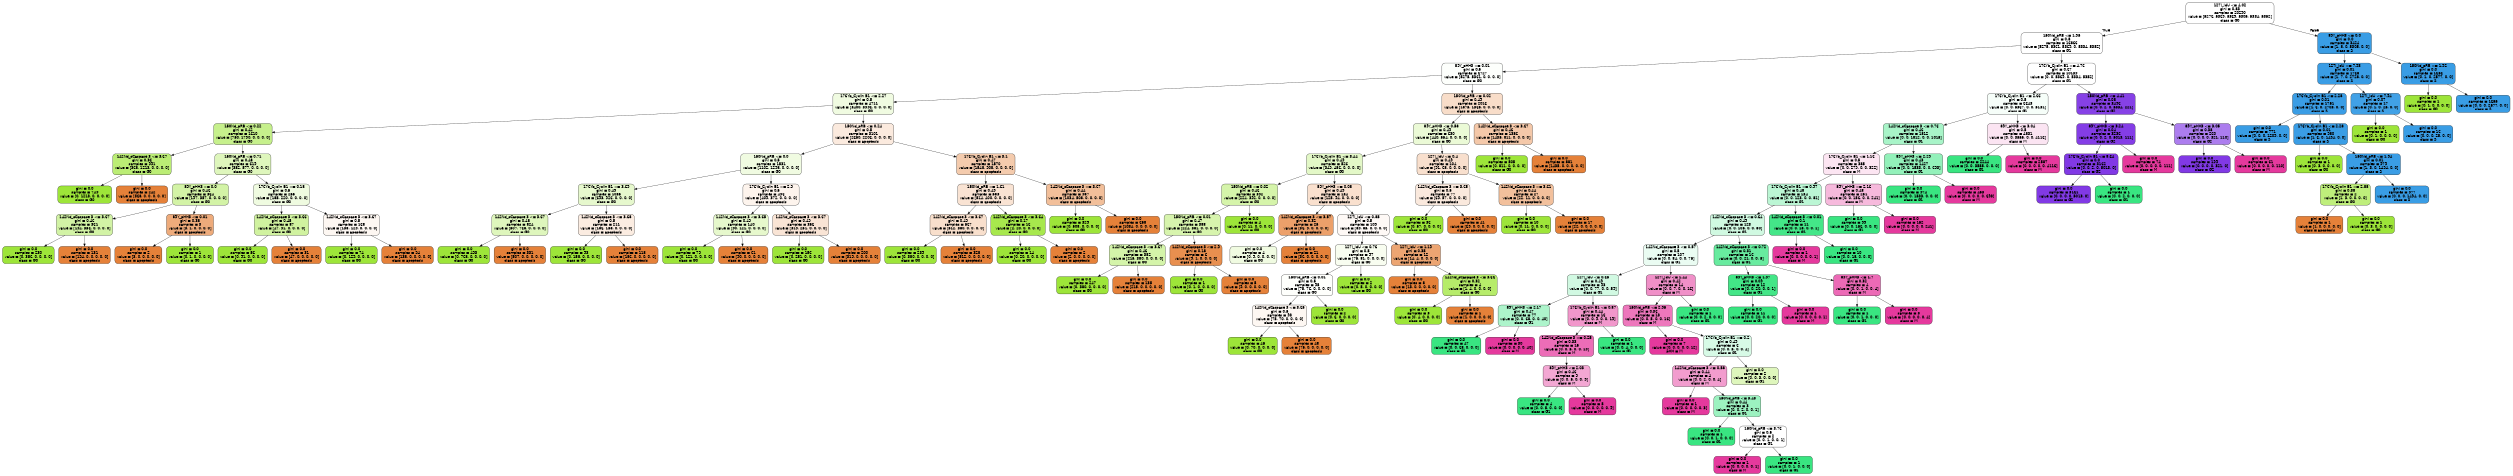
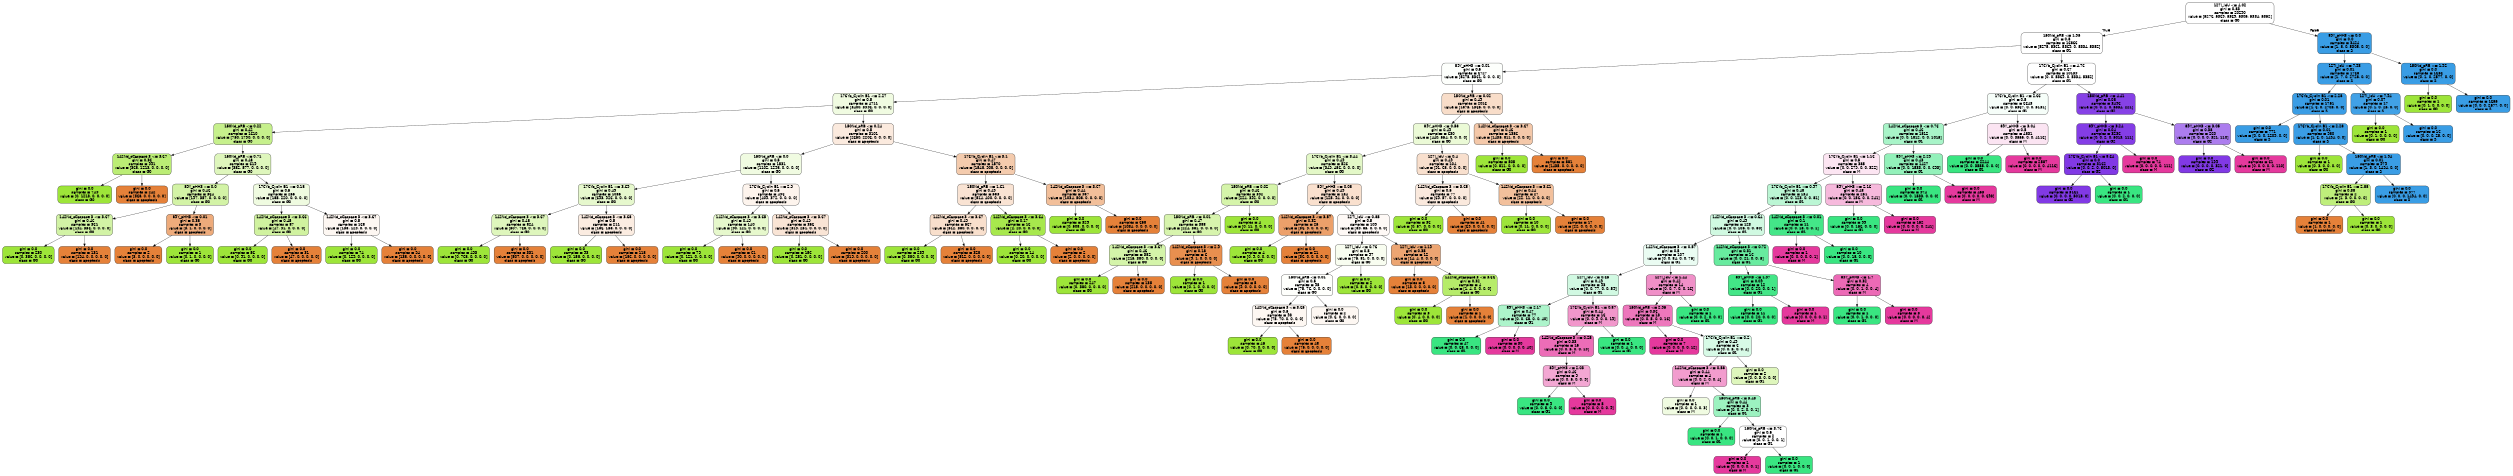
(1253, 255) -> (1253, 255)
(1335, 316) -> (1335, 316)
(1674, 346) -> (1674, 346)
(1541, 406) -> (1541, 406)
(1686, 406) -> (1686, 406)
